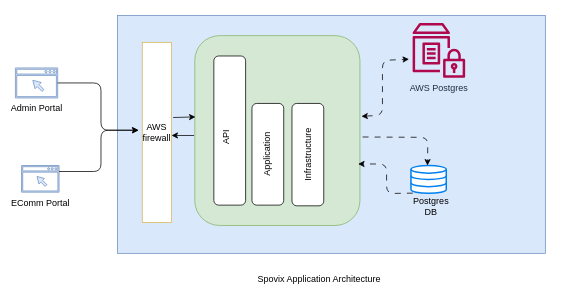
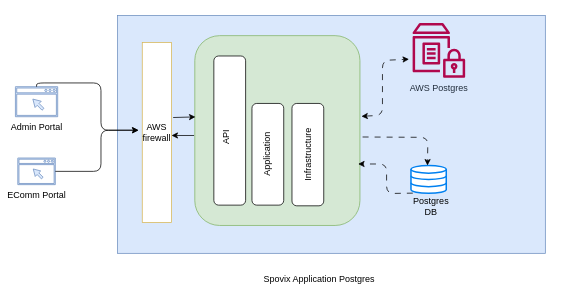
(37, 83) -> (37, 102)
(40, 179) -> (37, 171)
(319, 279) -> (319, 279)
